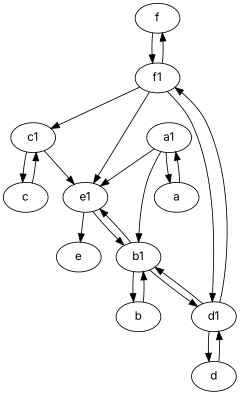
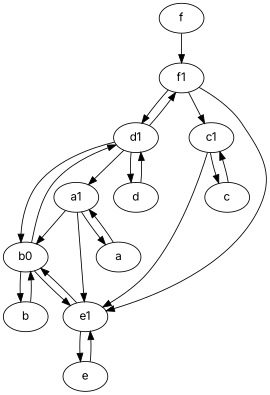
(163, 52) -> none
none -> (109, 165)
(138, 257) -> (26, 257)
none -> (91, 351)
